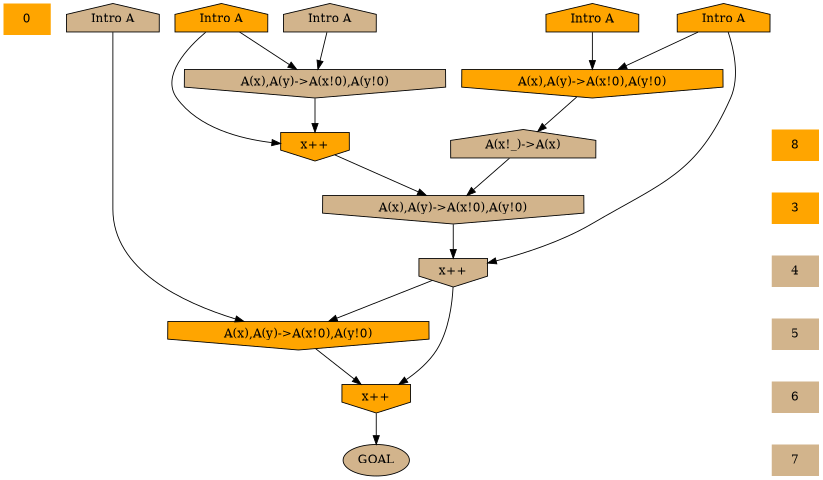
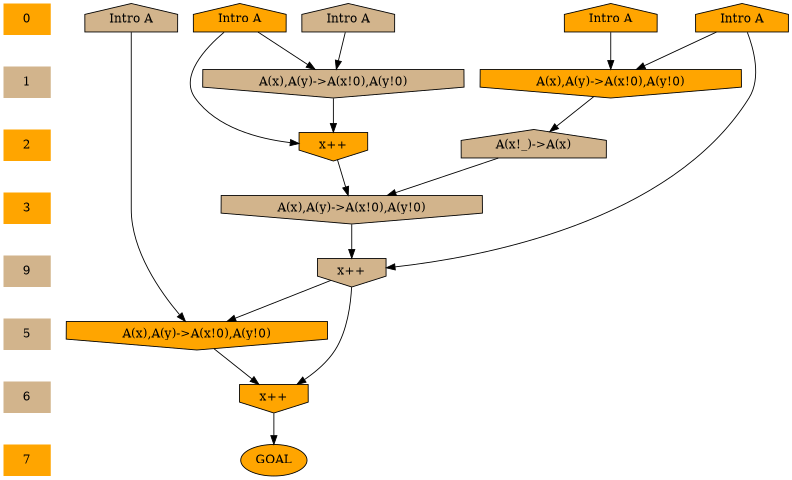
none -> (27, 82)
(795, 145) -> (27, 145)
(795, 271) -> (27, 271)
(376, 460) -> (274, 460)
(795, 460) -> (27, 460)
